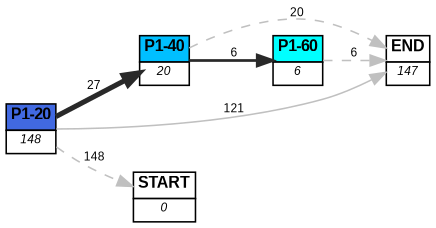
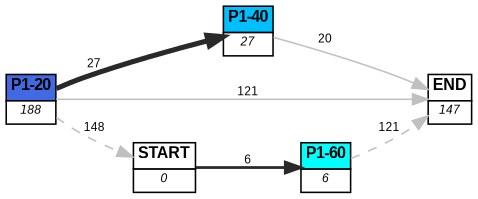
(280, 20) -> (344, 58)
(354, 54) -> (389, 128)
(223, 61) -> (240, 168)
(164, 71) -> (248, 42)
(31, 140) -> (31, 110)
